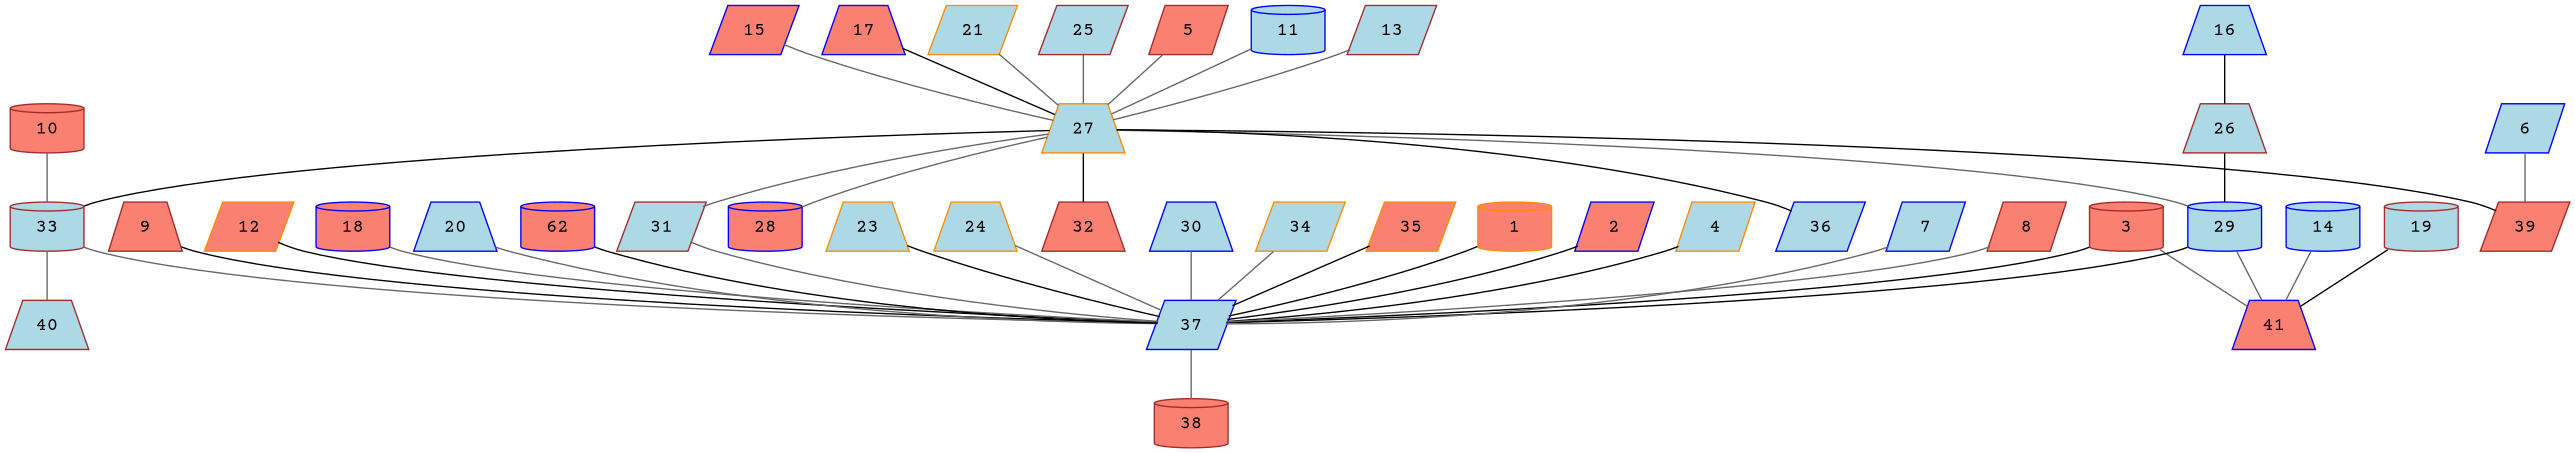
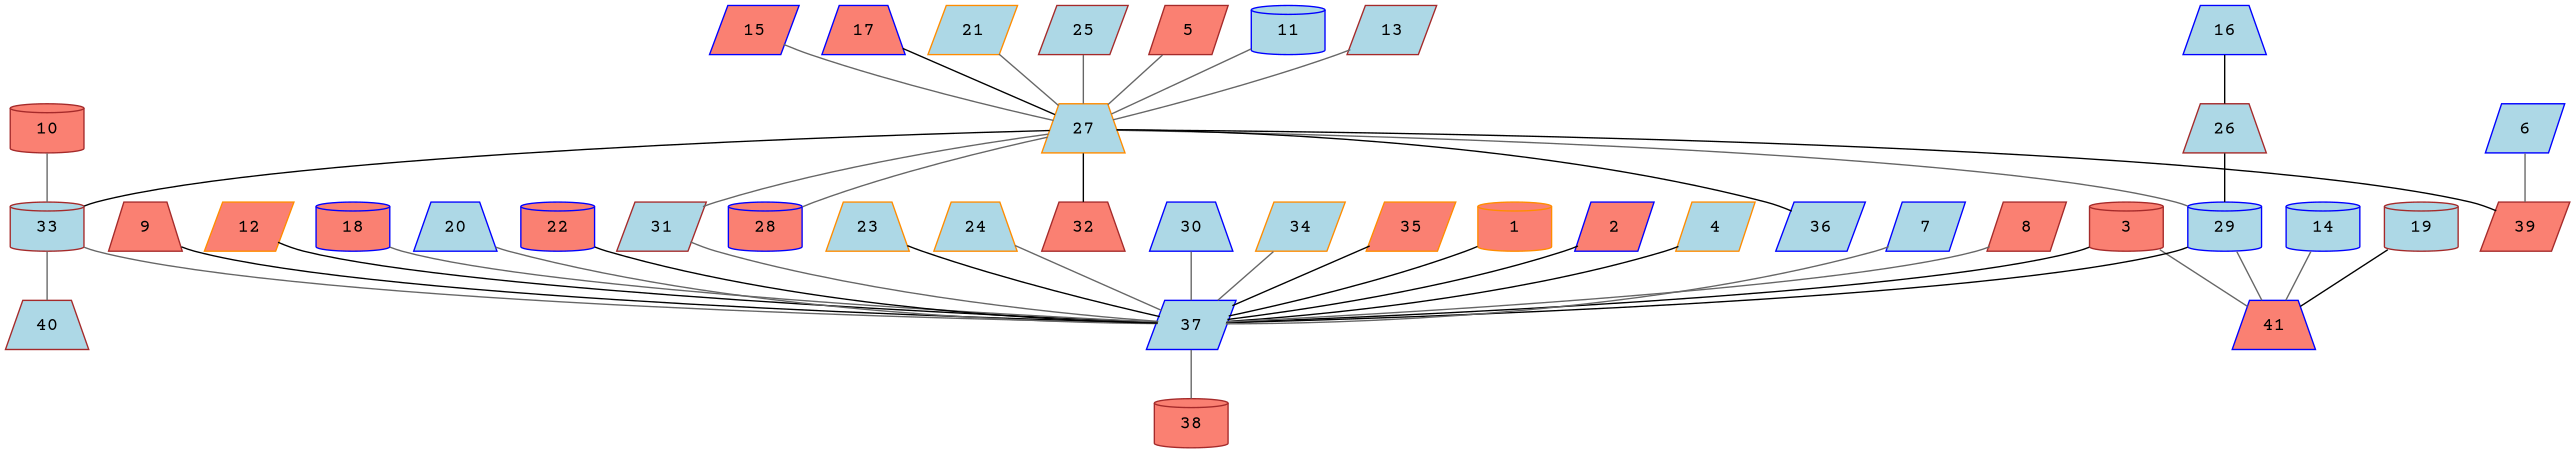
(558, 227) -> (558, 227)
